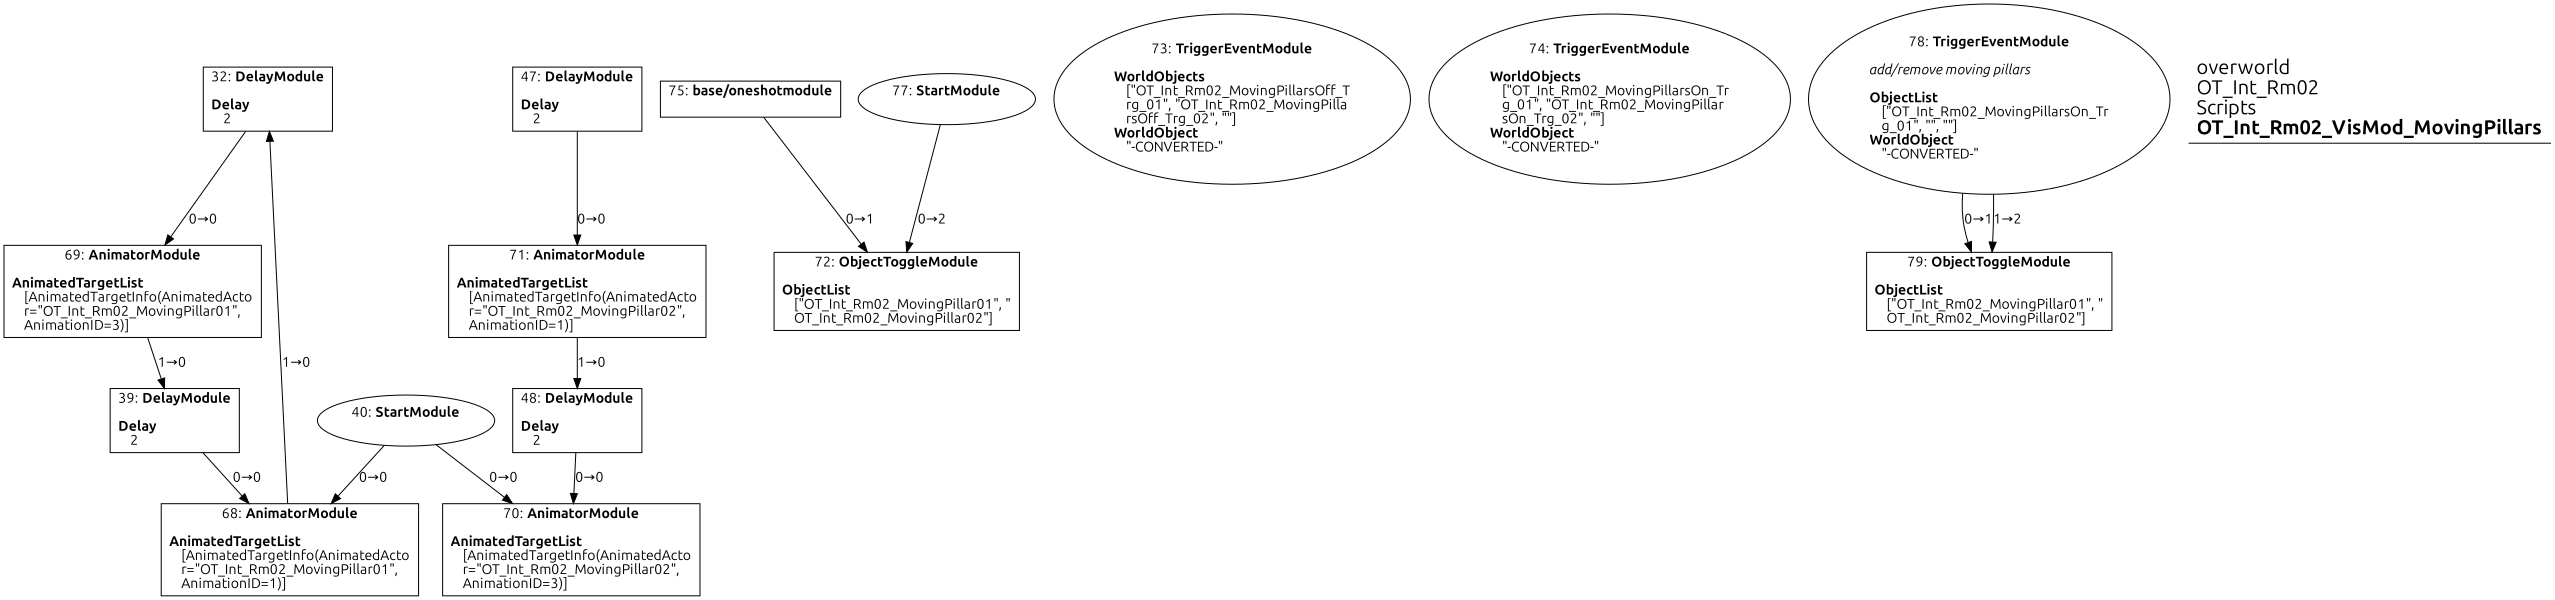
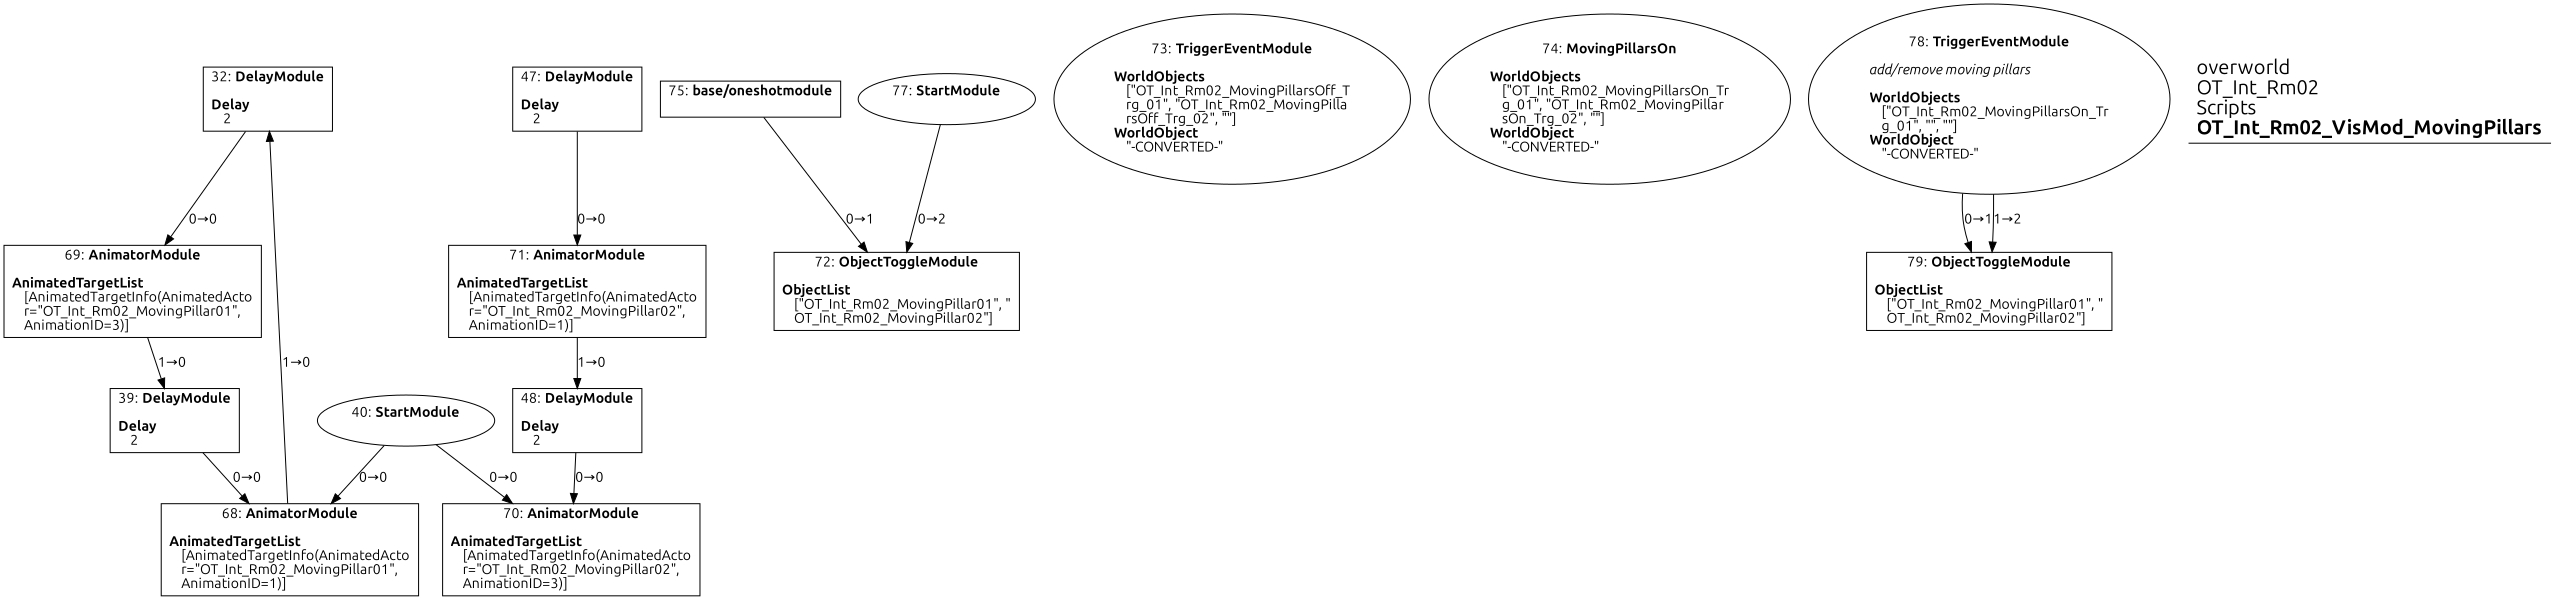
(1622, 49) -> (1622, 49)
(1904, 98) -> (1915, 98)
